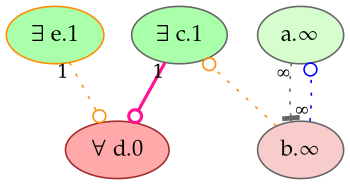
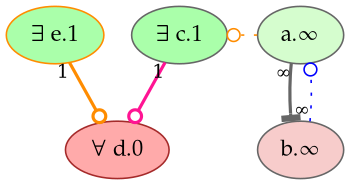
(83, 86) -> (83, 86)
(290, 88) -> (290, 88)
(245, 97) -> (249, 35)
